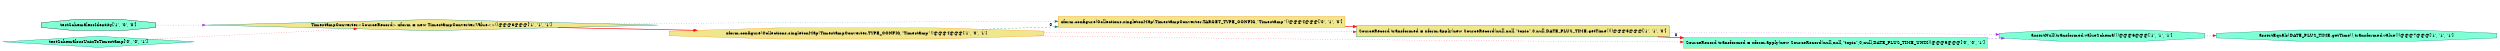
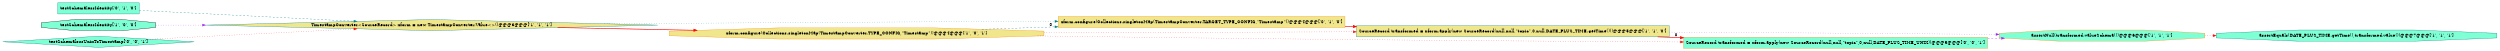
none -> (98, 8)
(2102, 36) -> (2102, 36)
